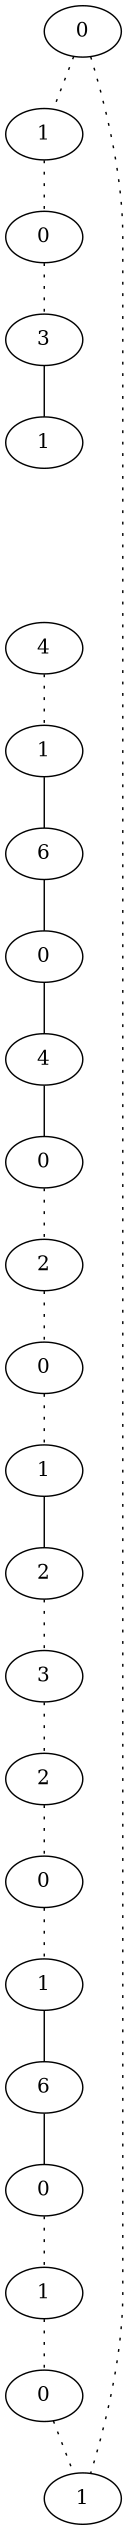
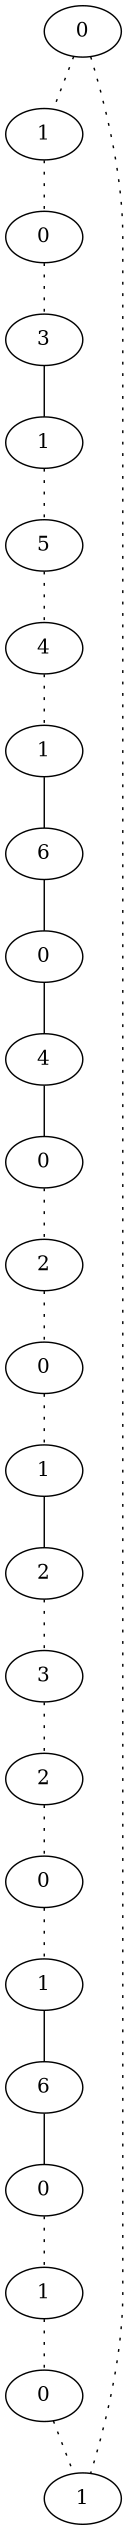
none -> (44, 545)
